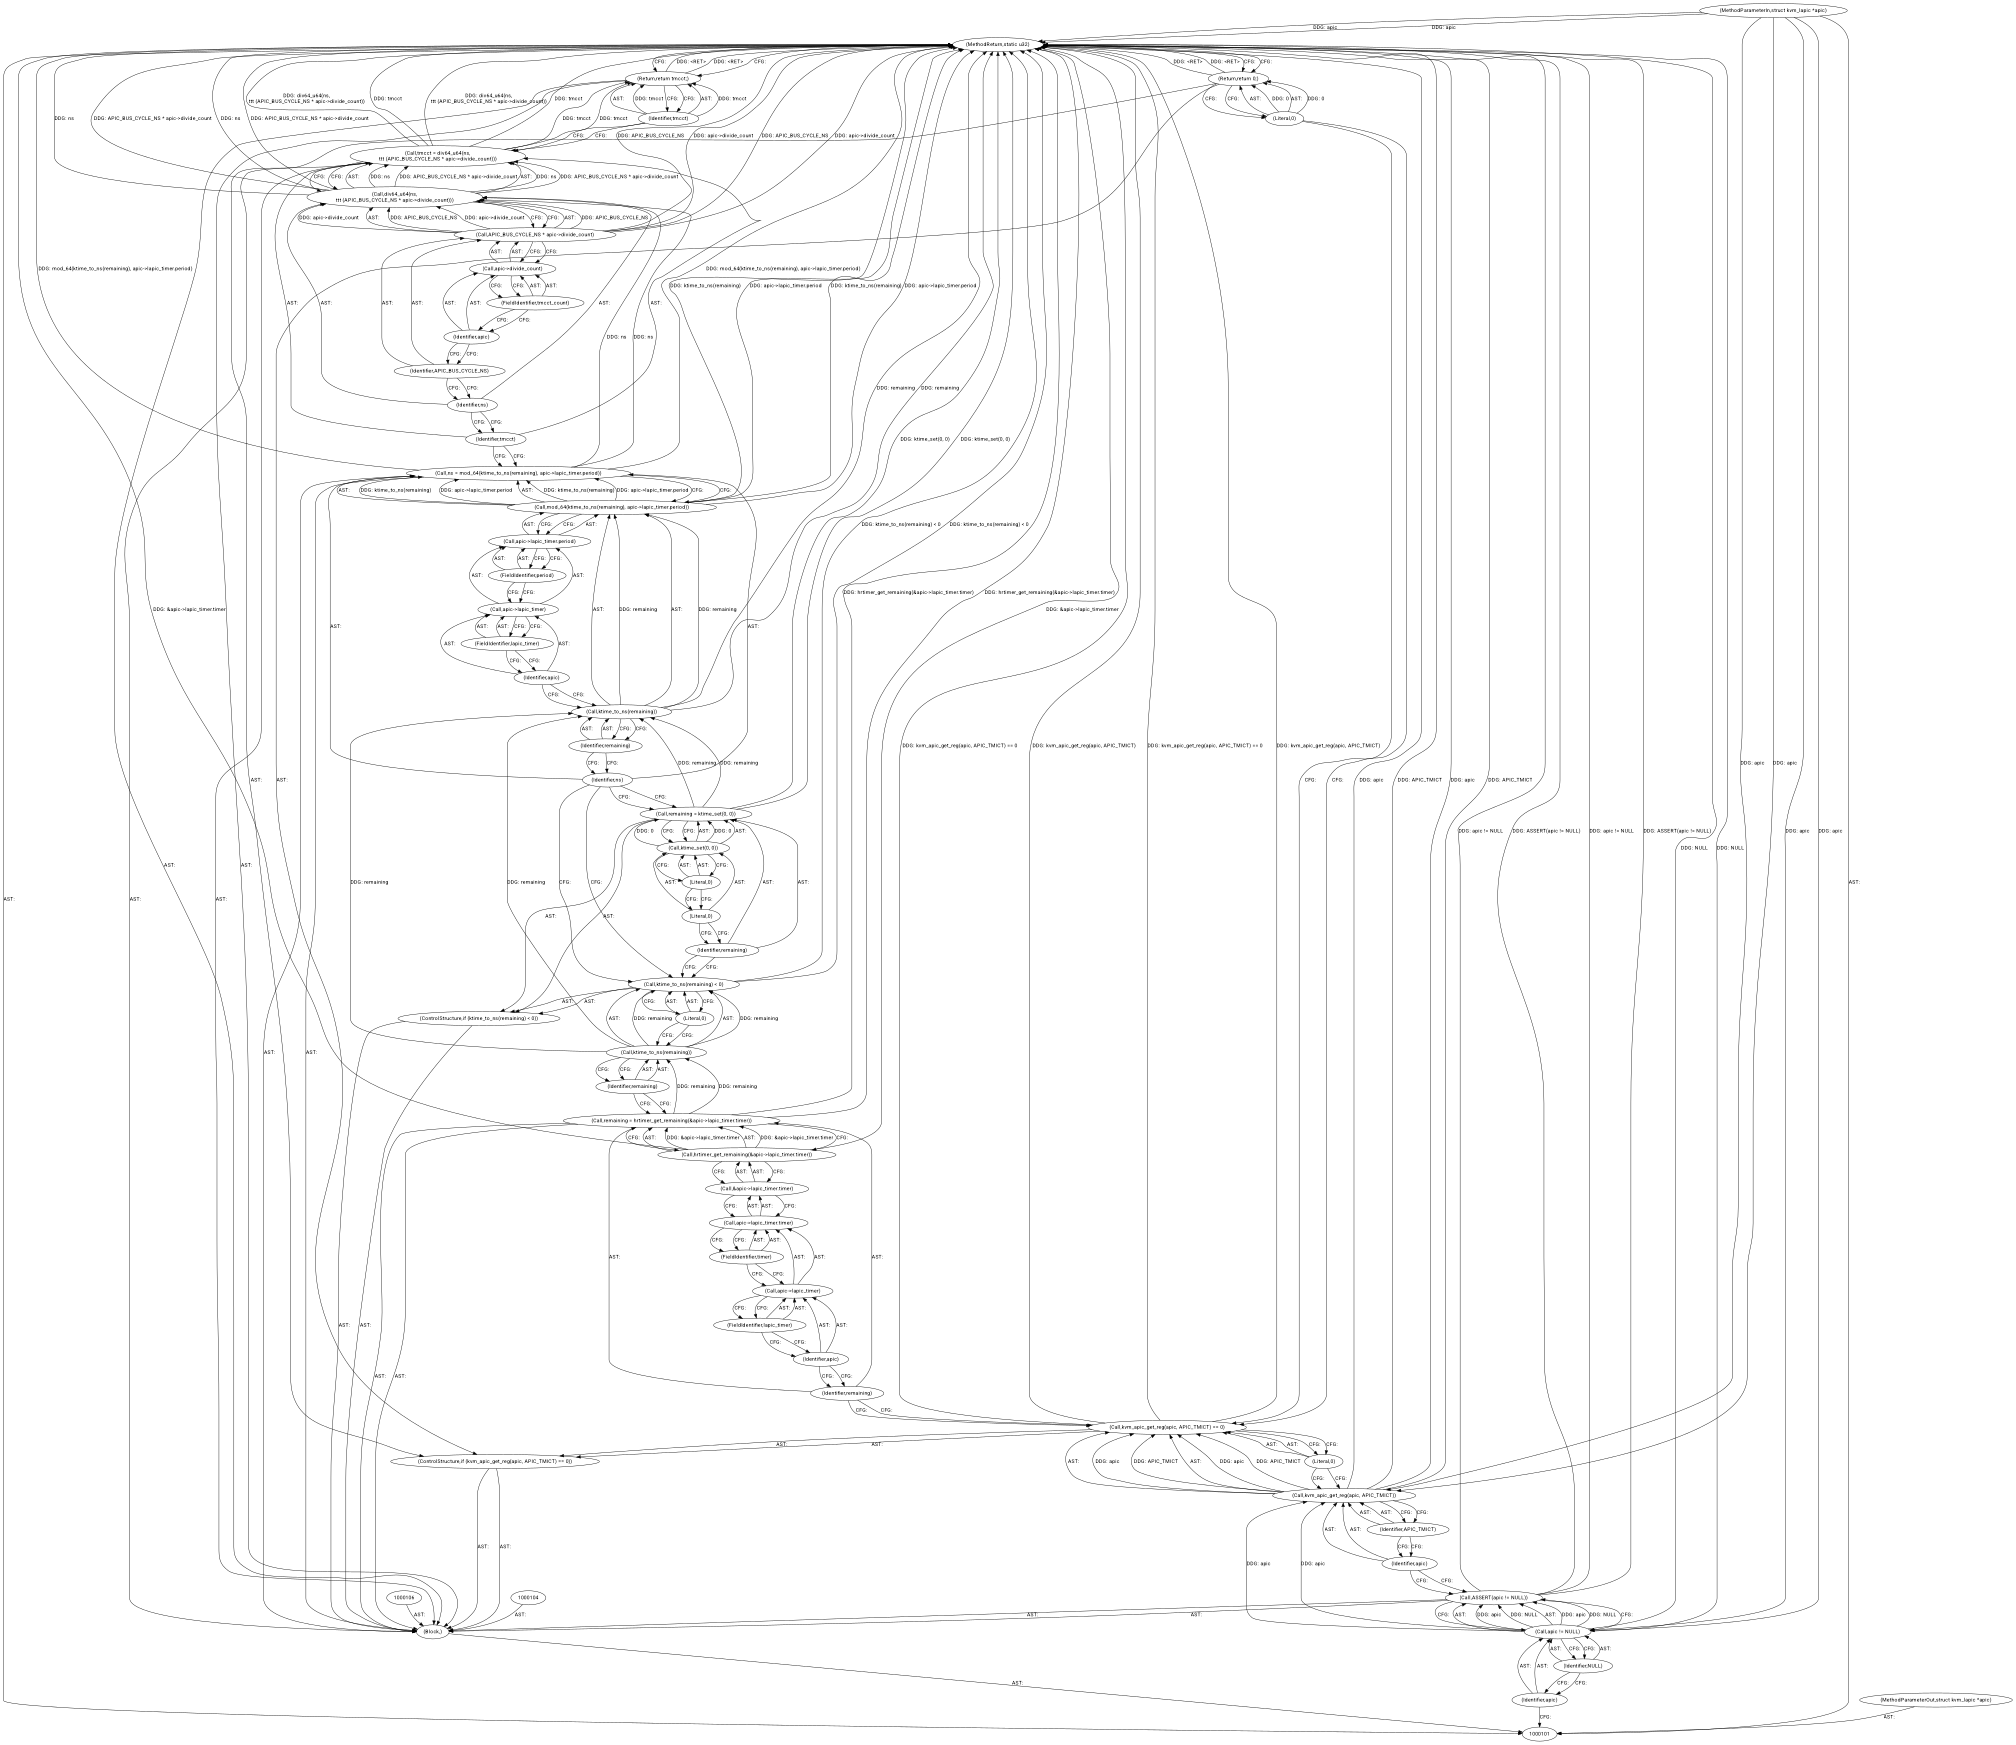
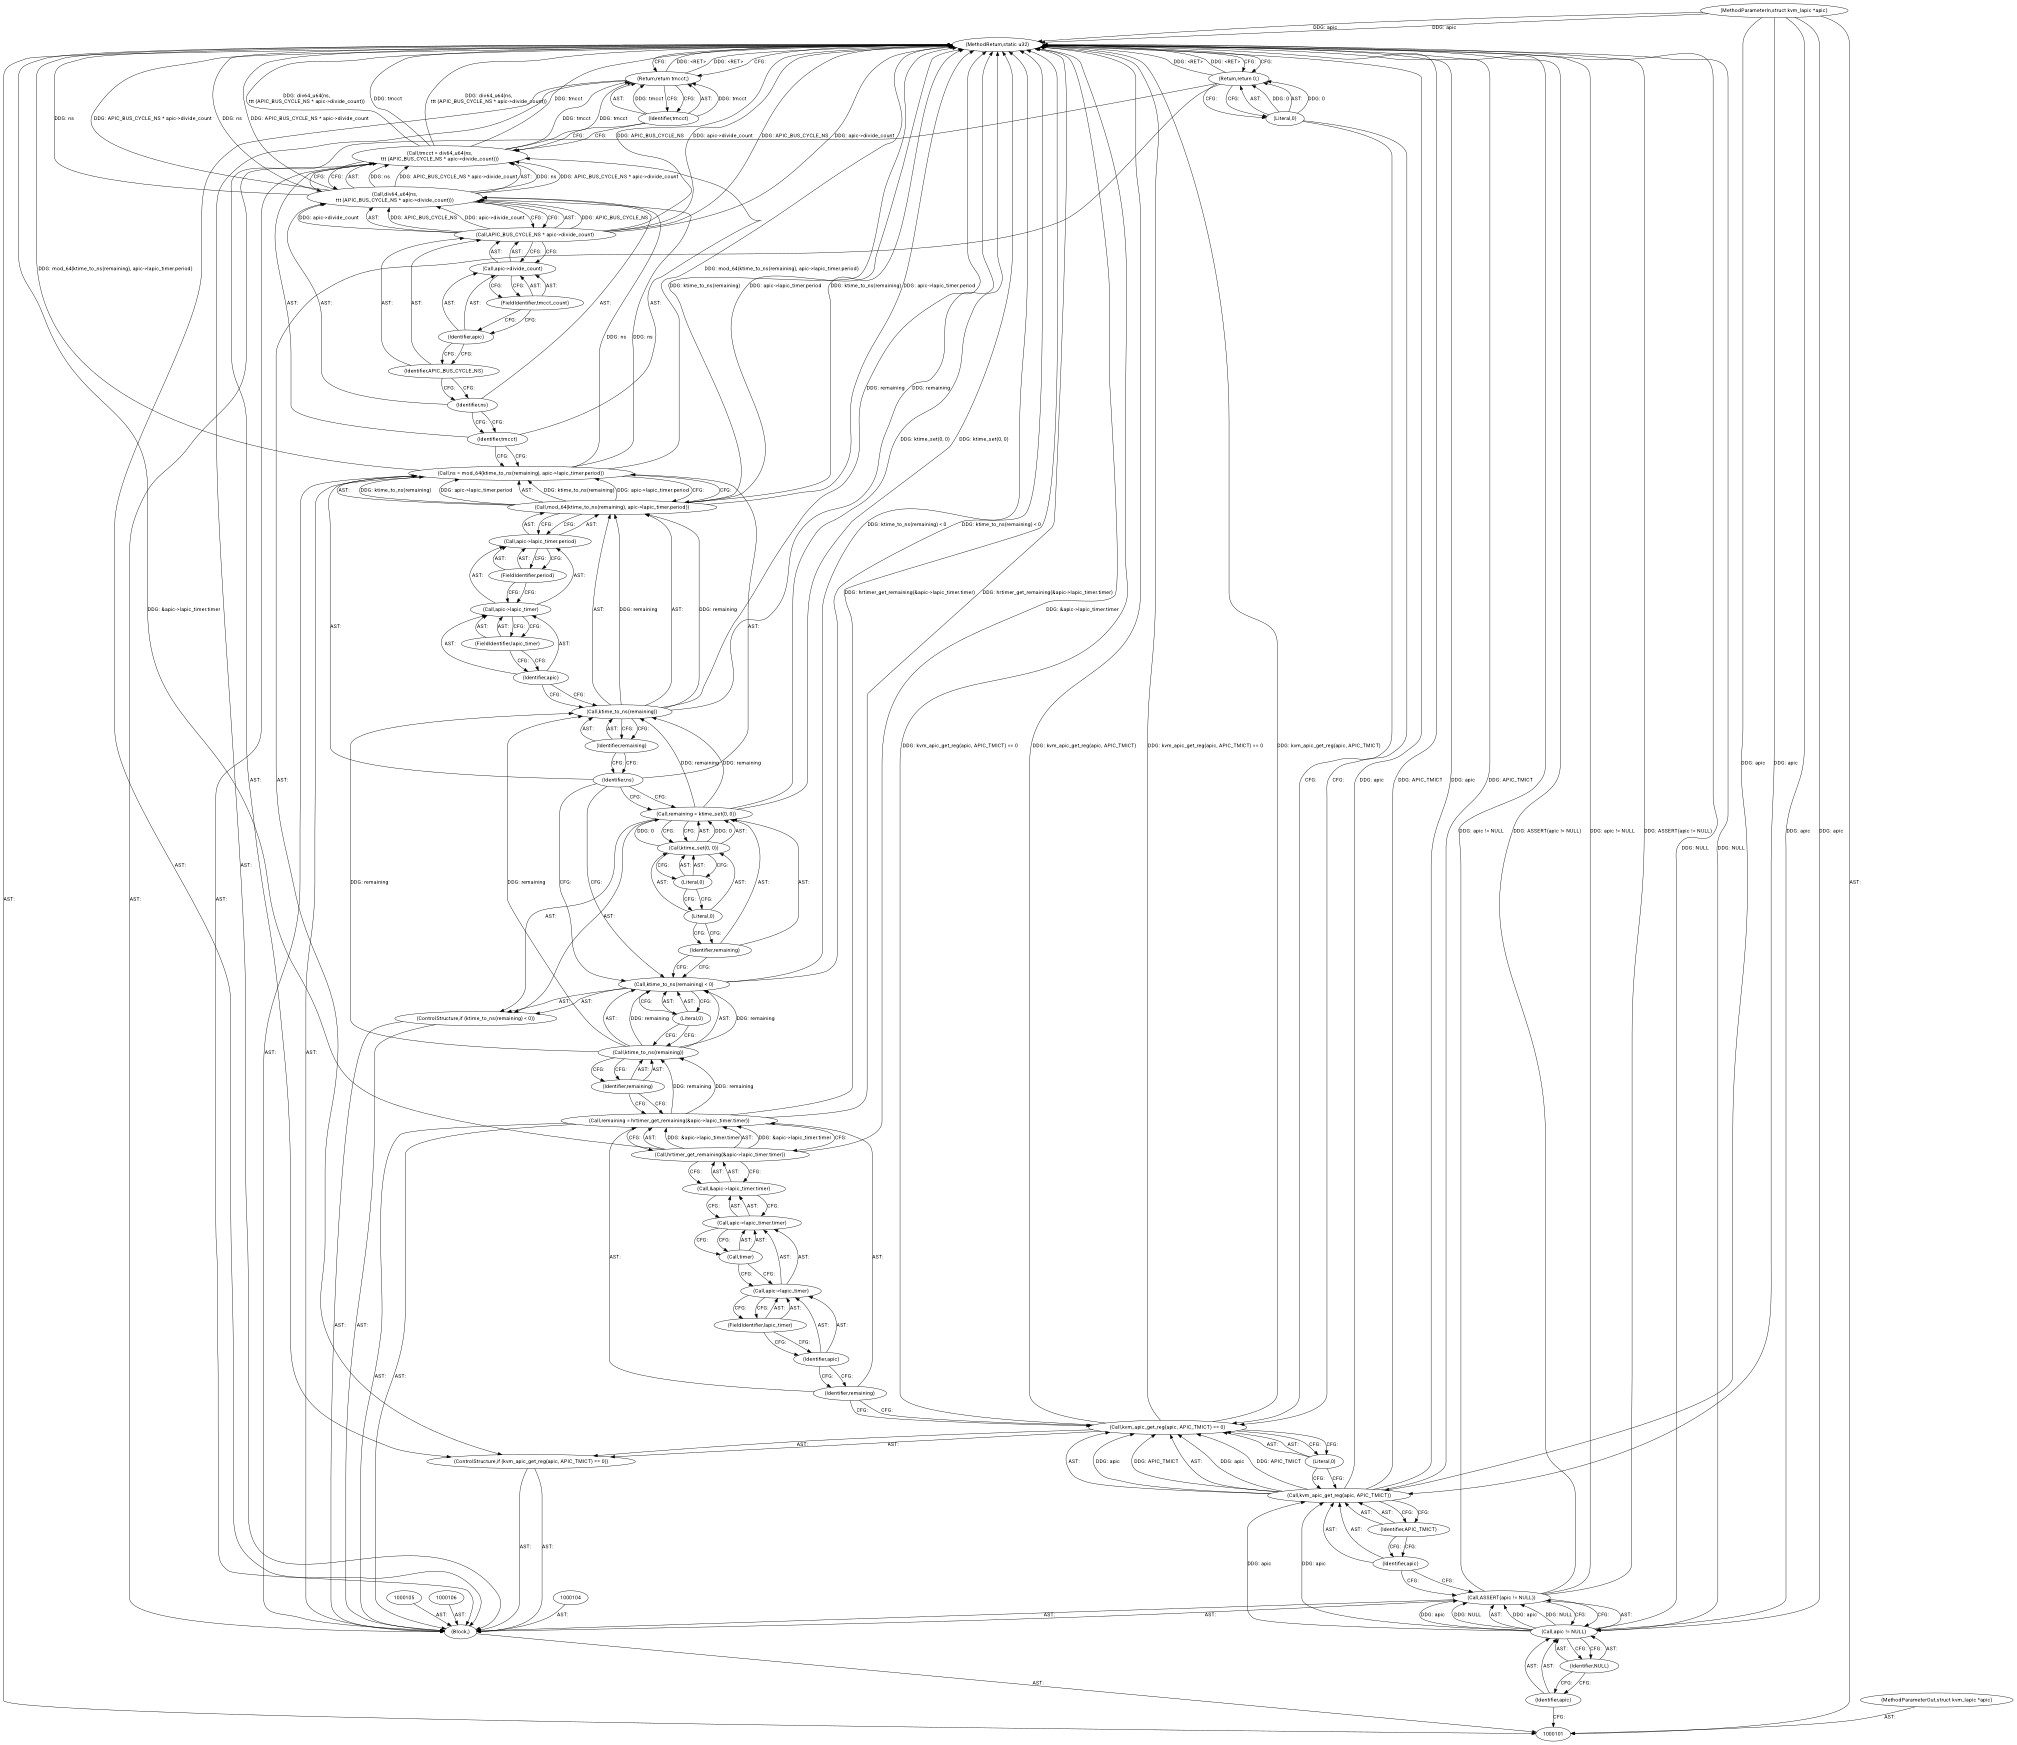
(747, 1257) -> (741, 1257)
none -> (404, 1598)
